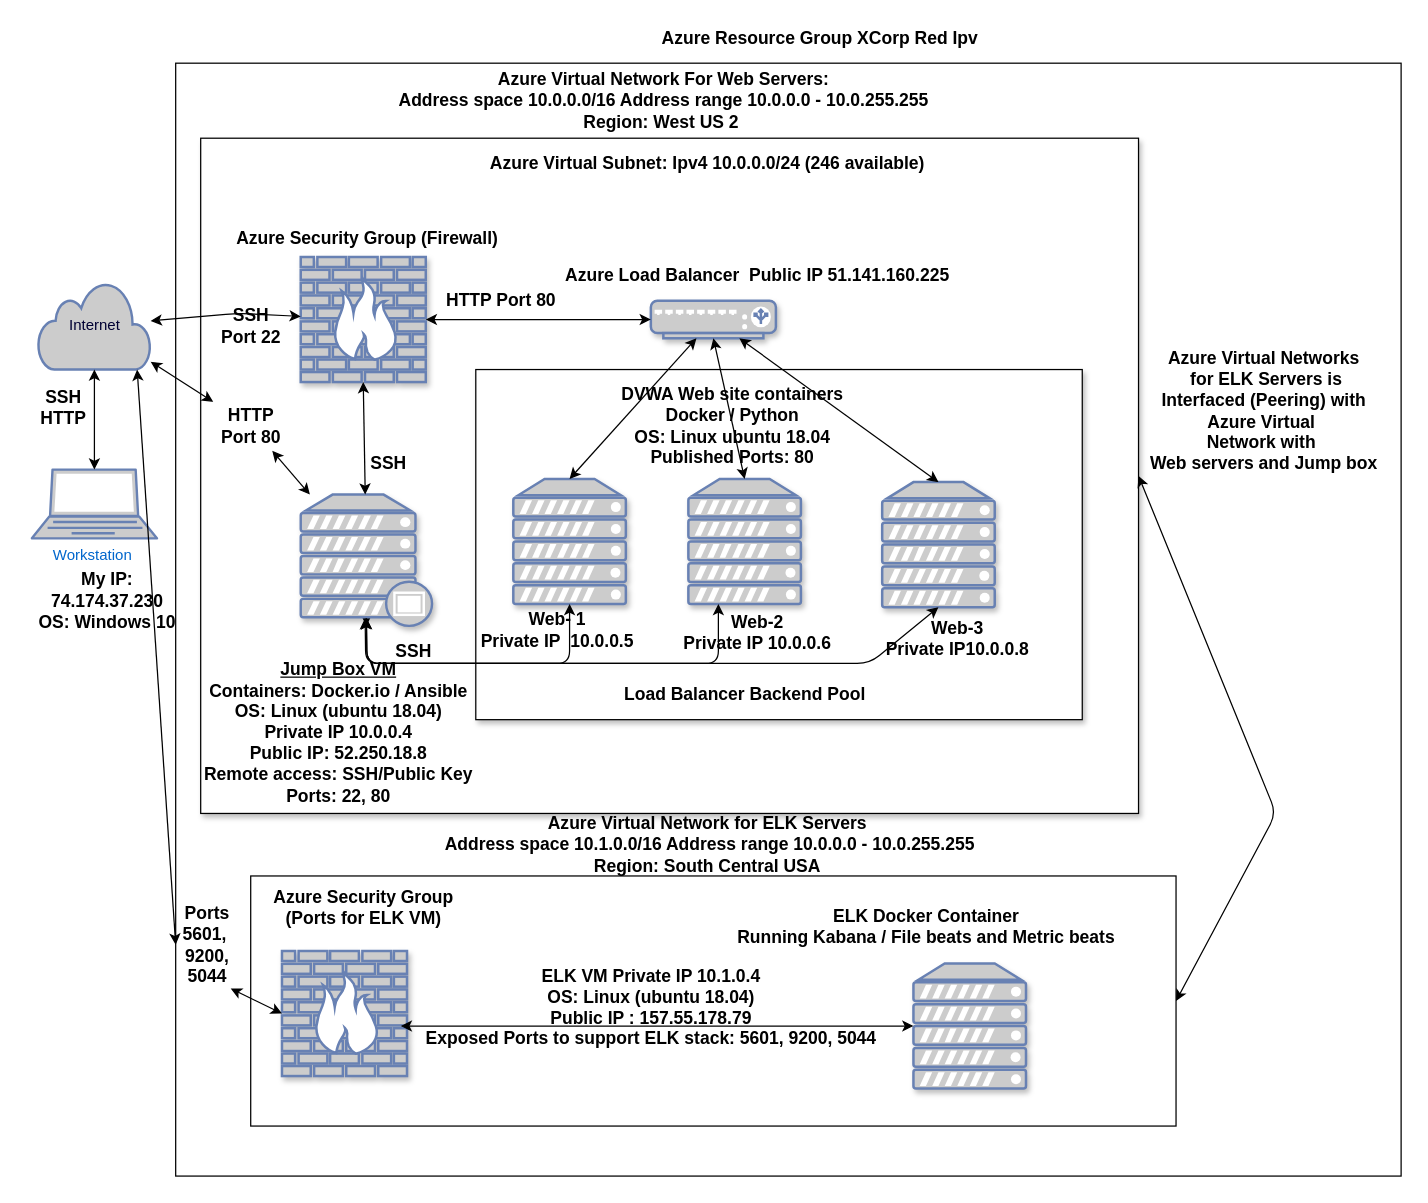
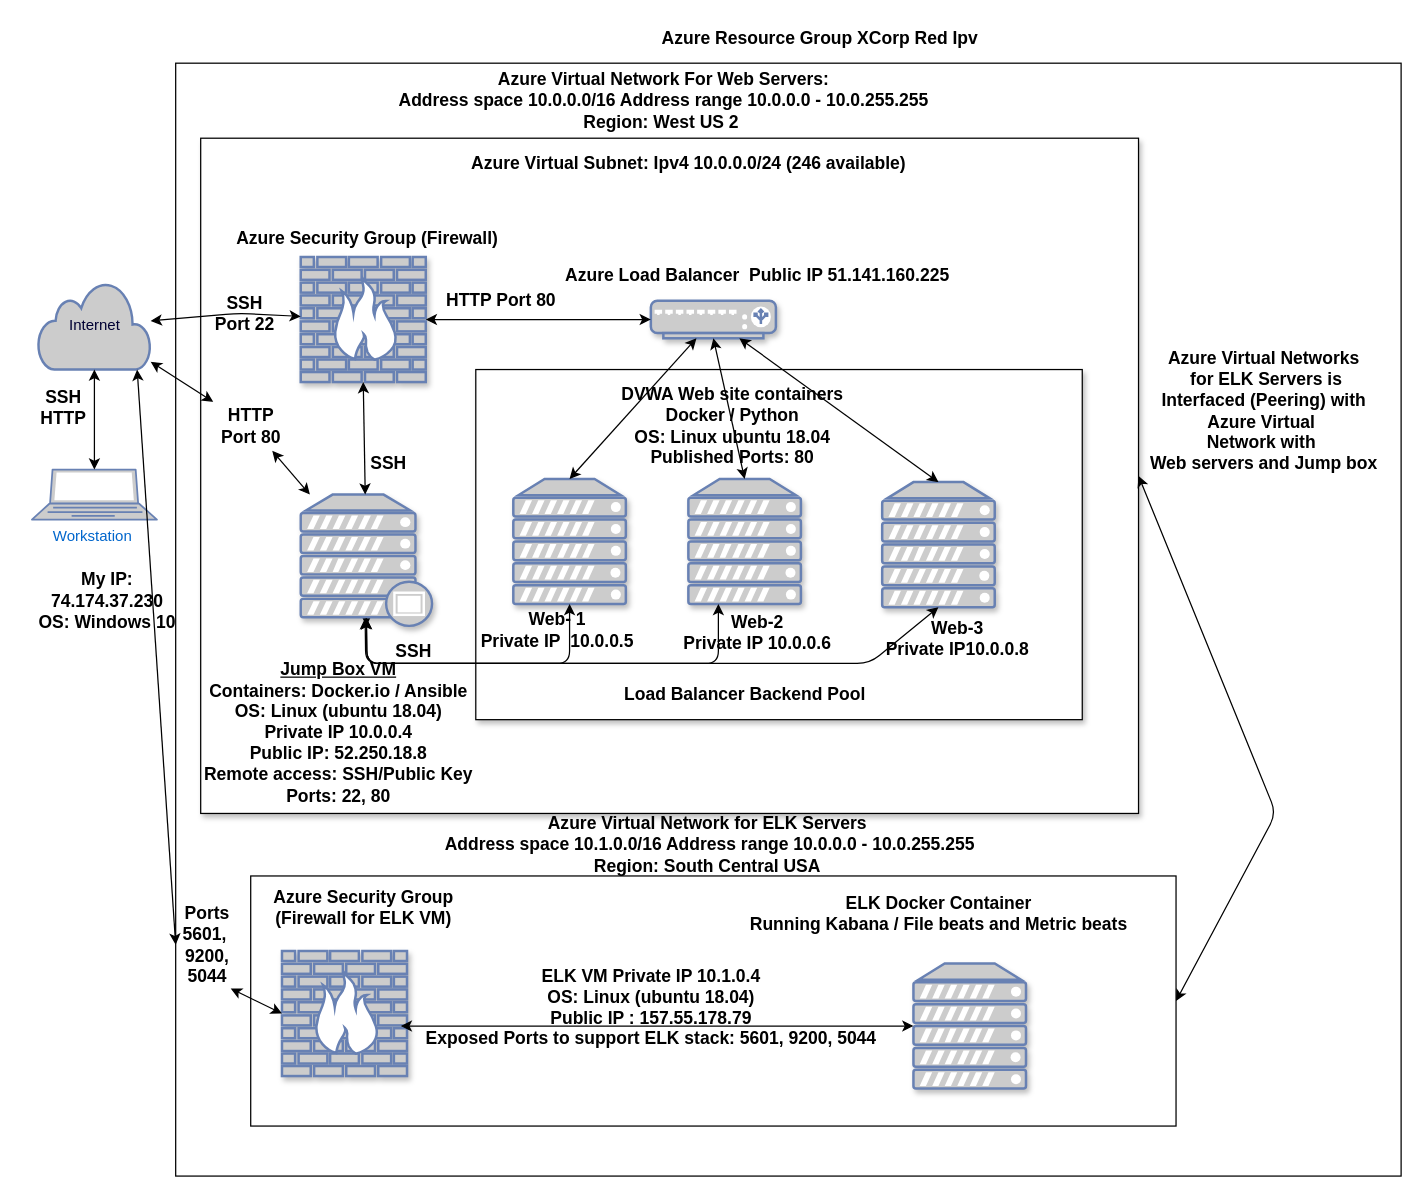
(707, 163) -> (688, 163)
(251, 326) -> (244, 313)
(94, 504) -> (94, 494)
(364, 907) -> (364, 907)
(926, 926) -> (938, 913)
